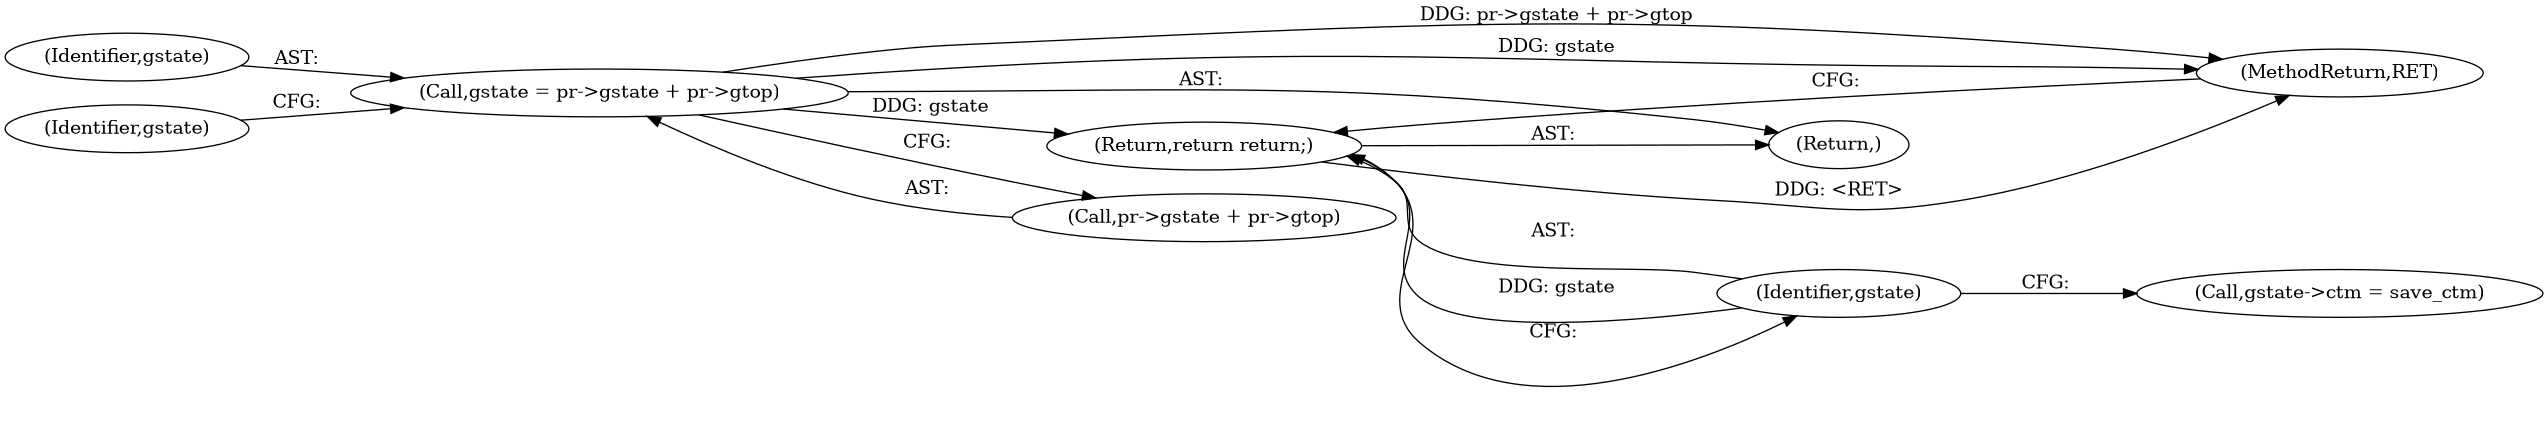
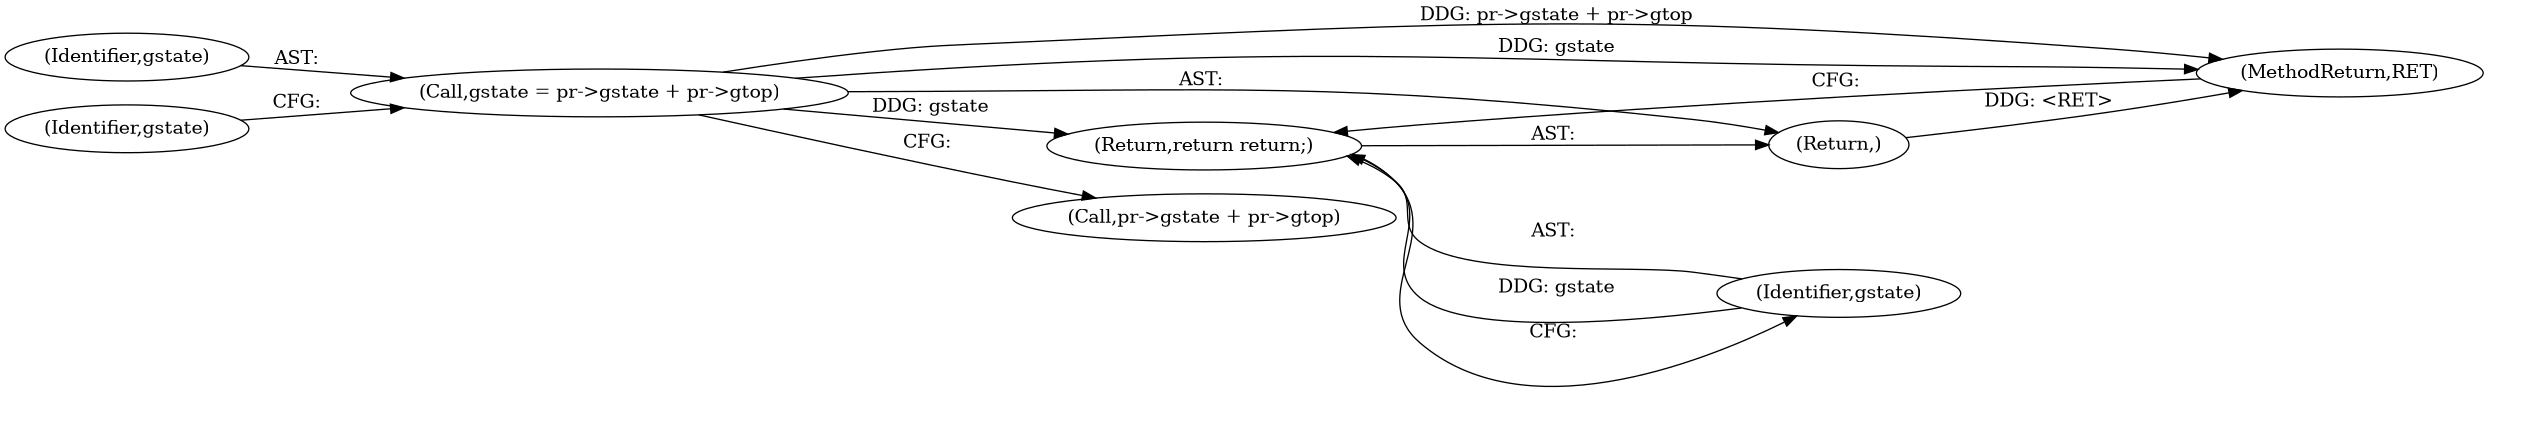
(831, 189) -> none
(1806, 207) -> (2068, 118)
(2340, 293) -> none
